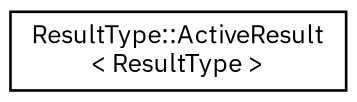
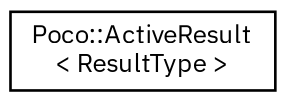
(178, 51) -> (143, 51)
